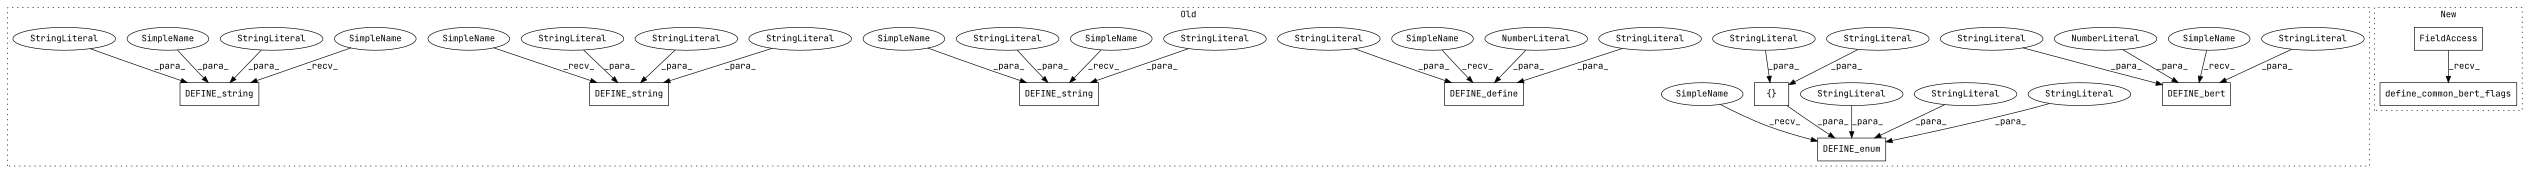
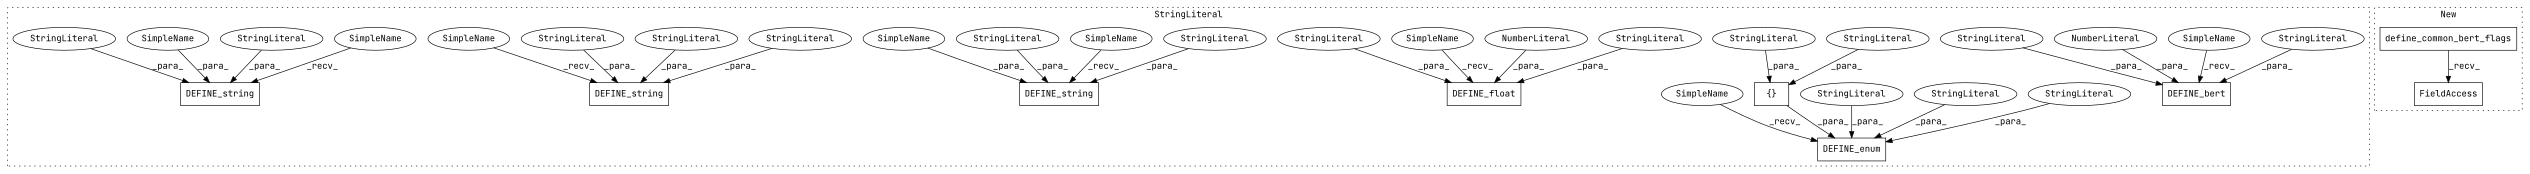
(1189, 15) -> (1189, 15)
(2448, 63) -> (2448, 63)
(1484, 94) -> (1484, 94)
